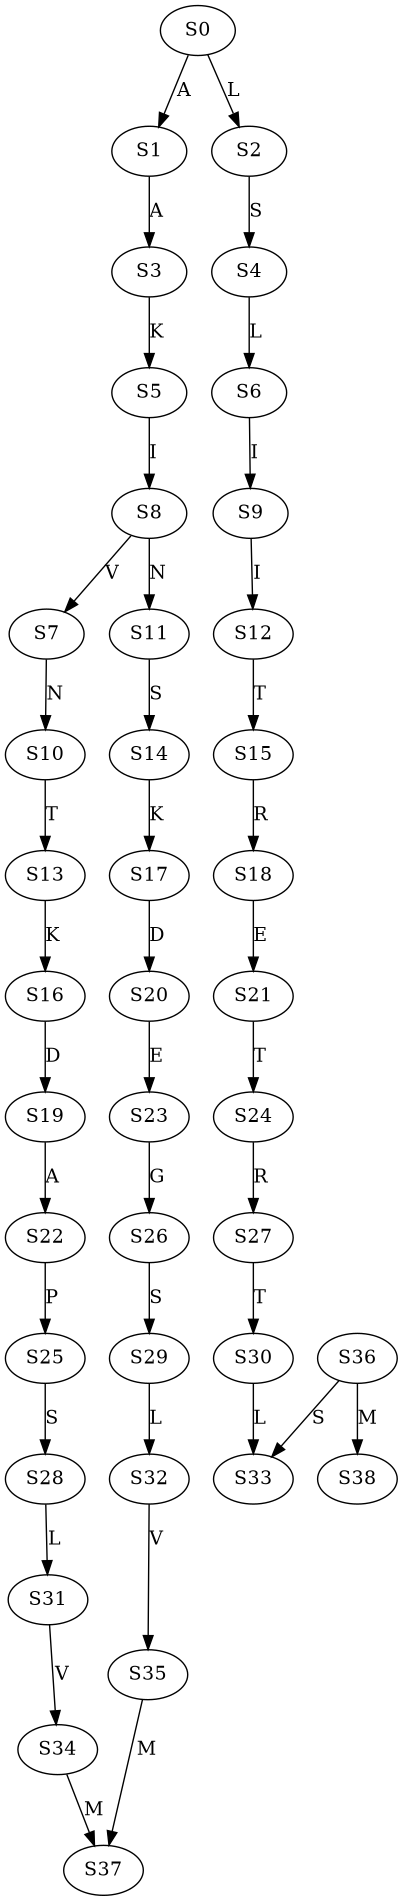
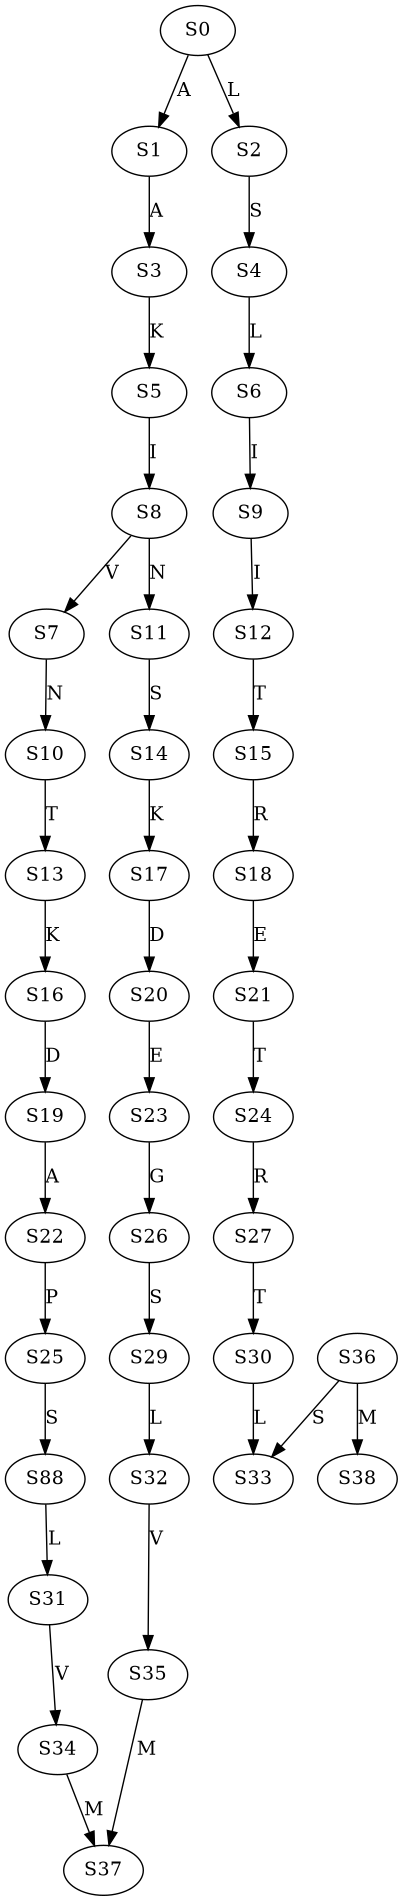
(45, 1479) -> (45, 1479)
